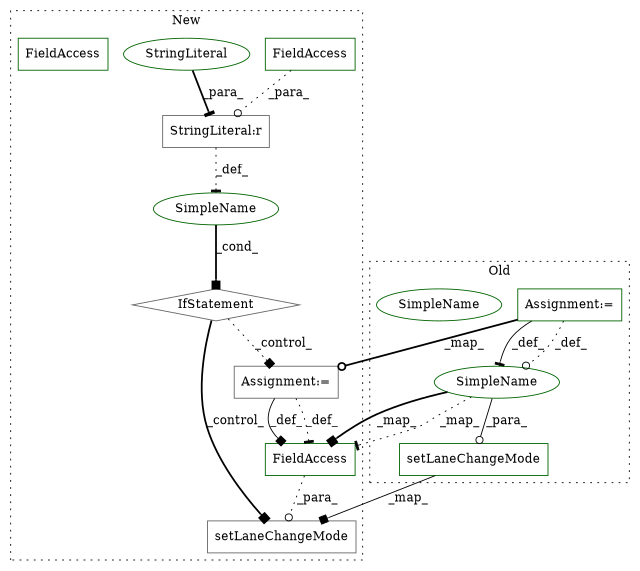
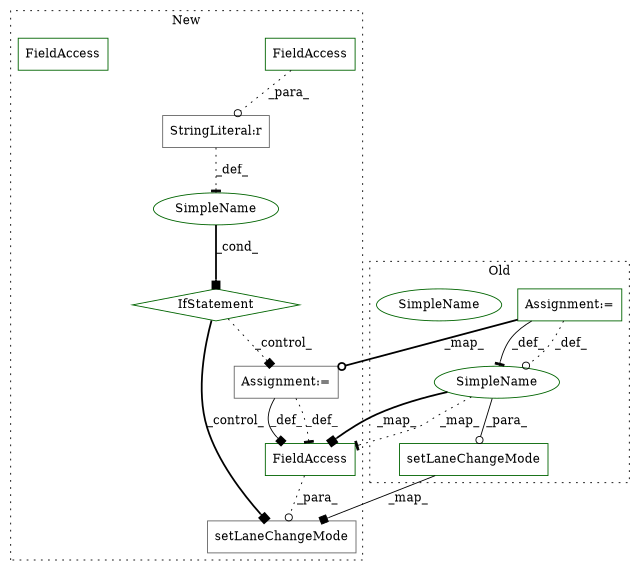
(187, 54) -> none
(216, 305) -> (216, 305)
